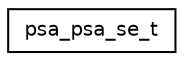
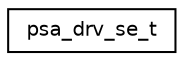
(92, 31) -> (92, 31)
